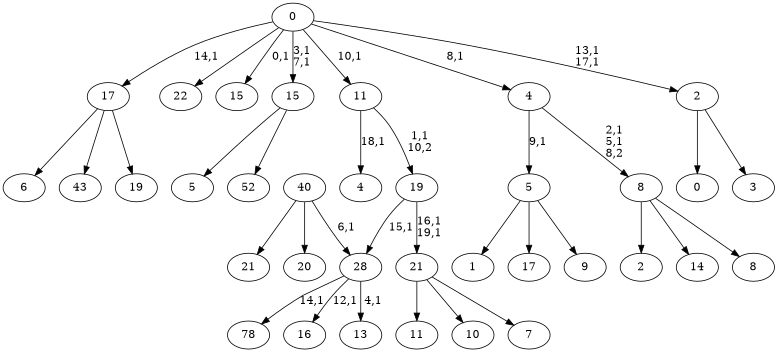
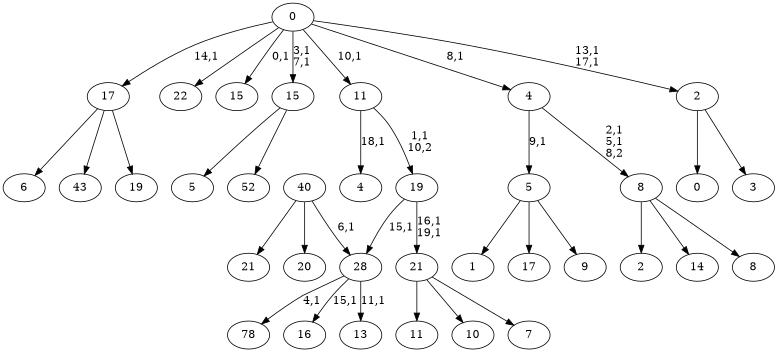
(312, 301) -> (312, 301)
(345, 301) -> (345, 301)
(373, 301) -> (373, 301)
